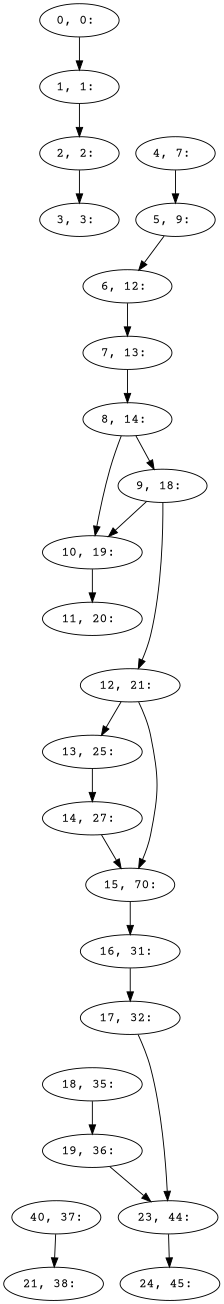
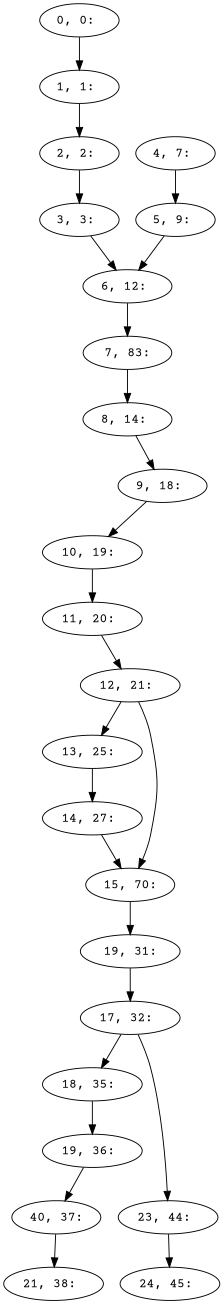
none -> (101, 249)
(127, 353) -> (127, 353)
(107, 480) -> none
(159, 582) -> (109, 648)
(130, 951) -> (130, 951)
none -> (114, 1047)
(127, 1181) -> (77, 1180)
